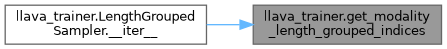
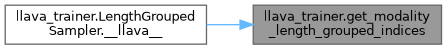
(106, 25) -> (106, 25)
